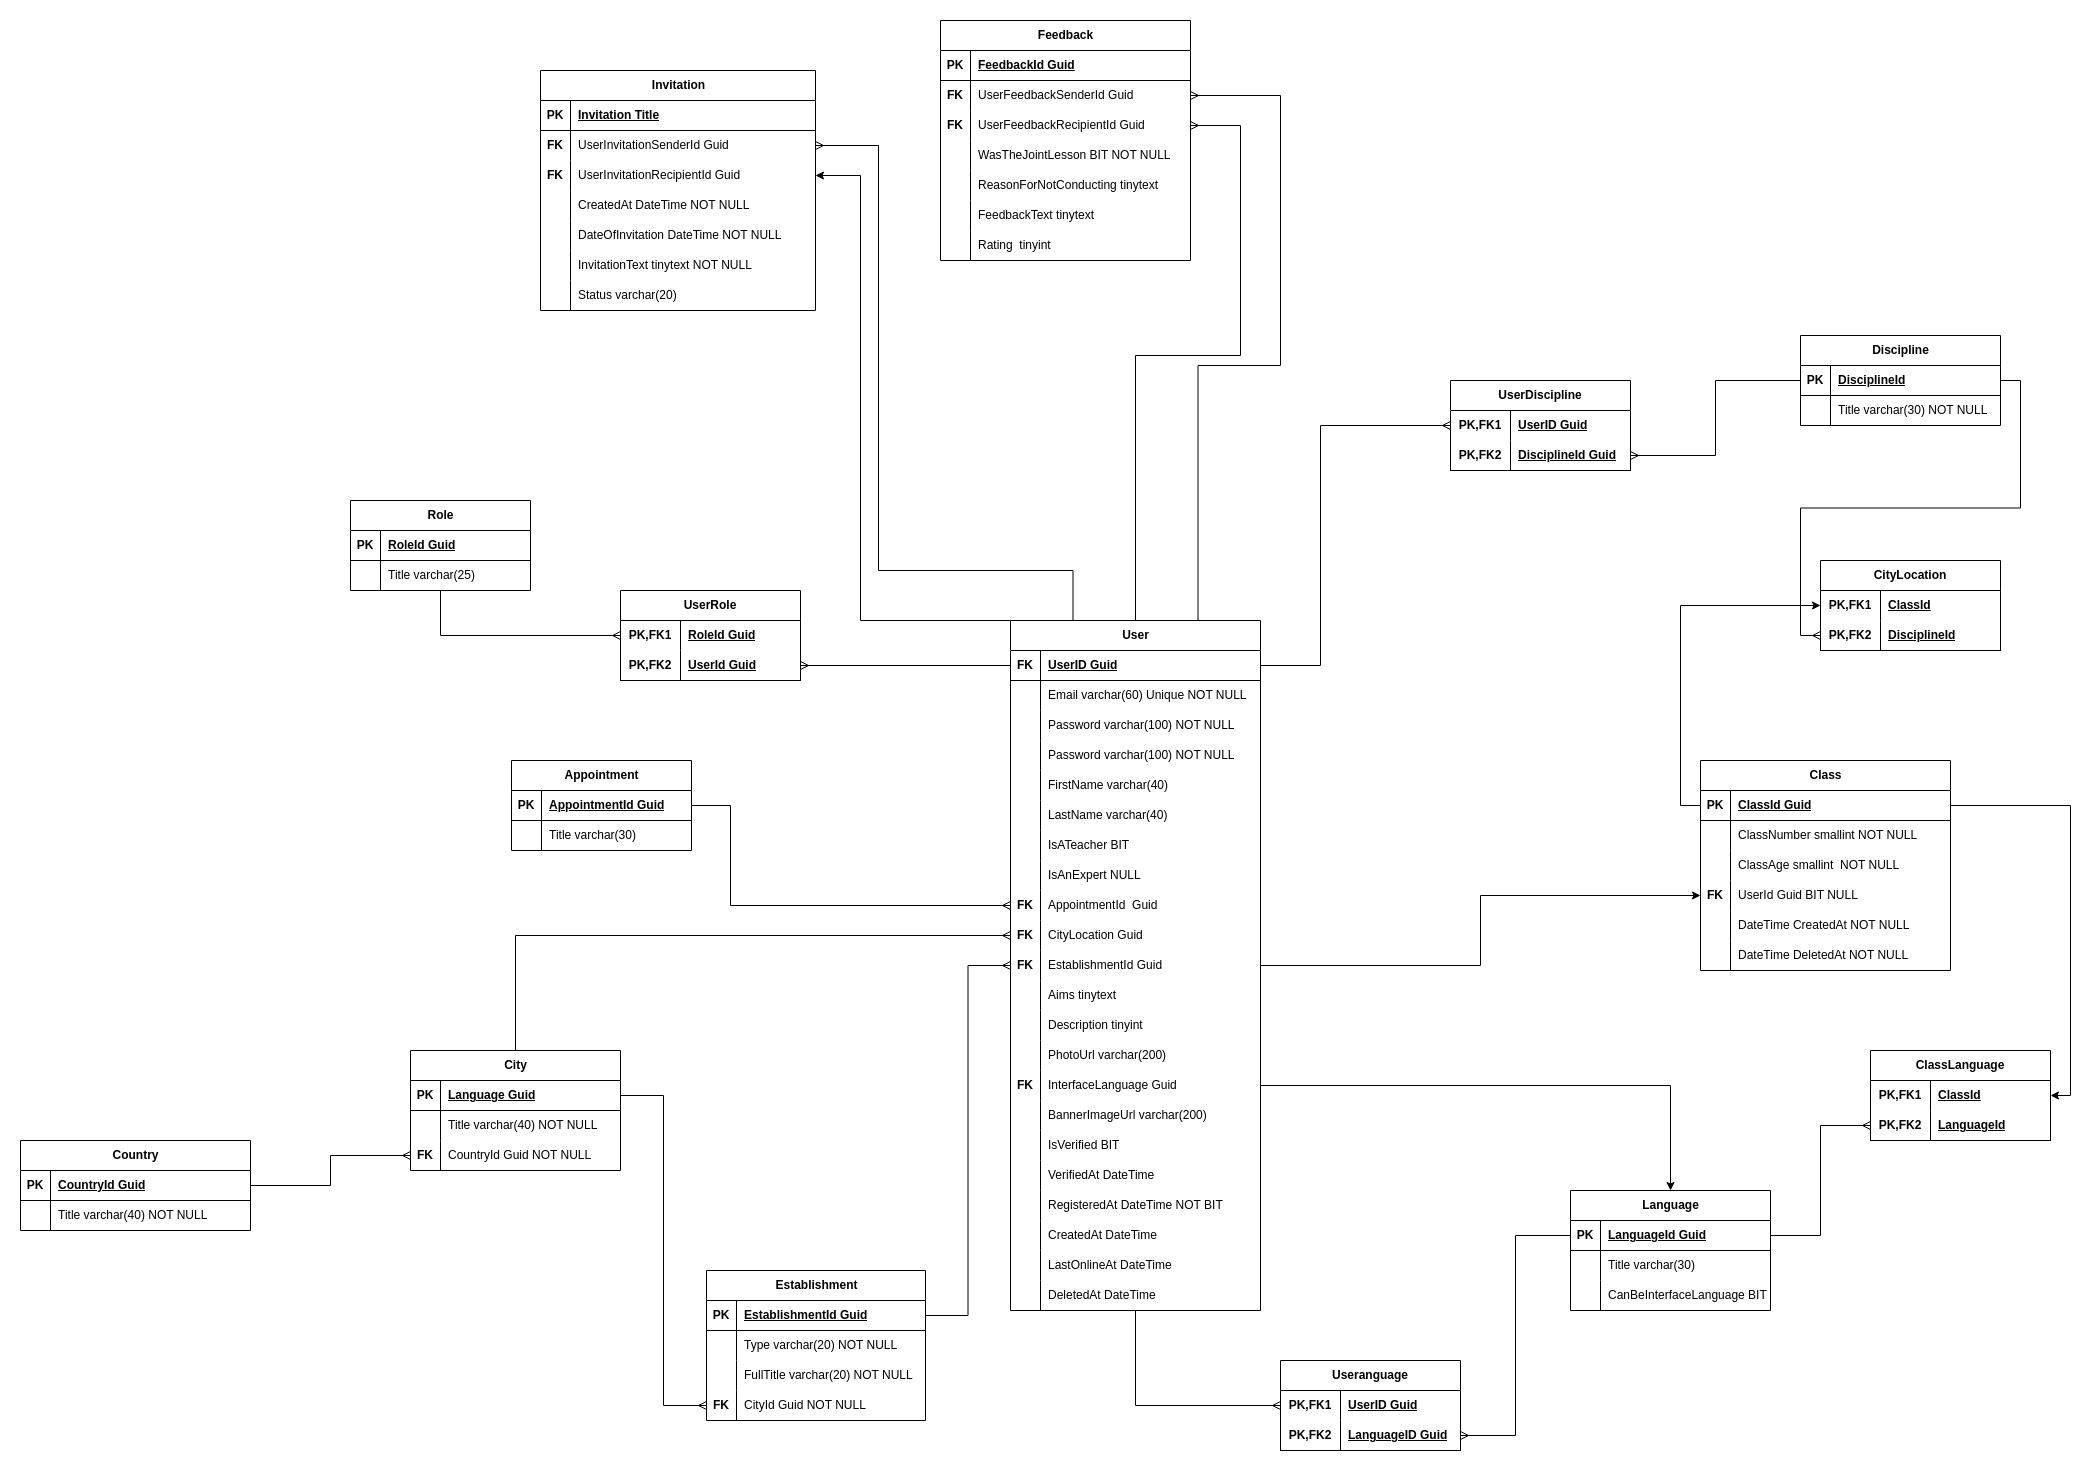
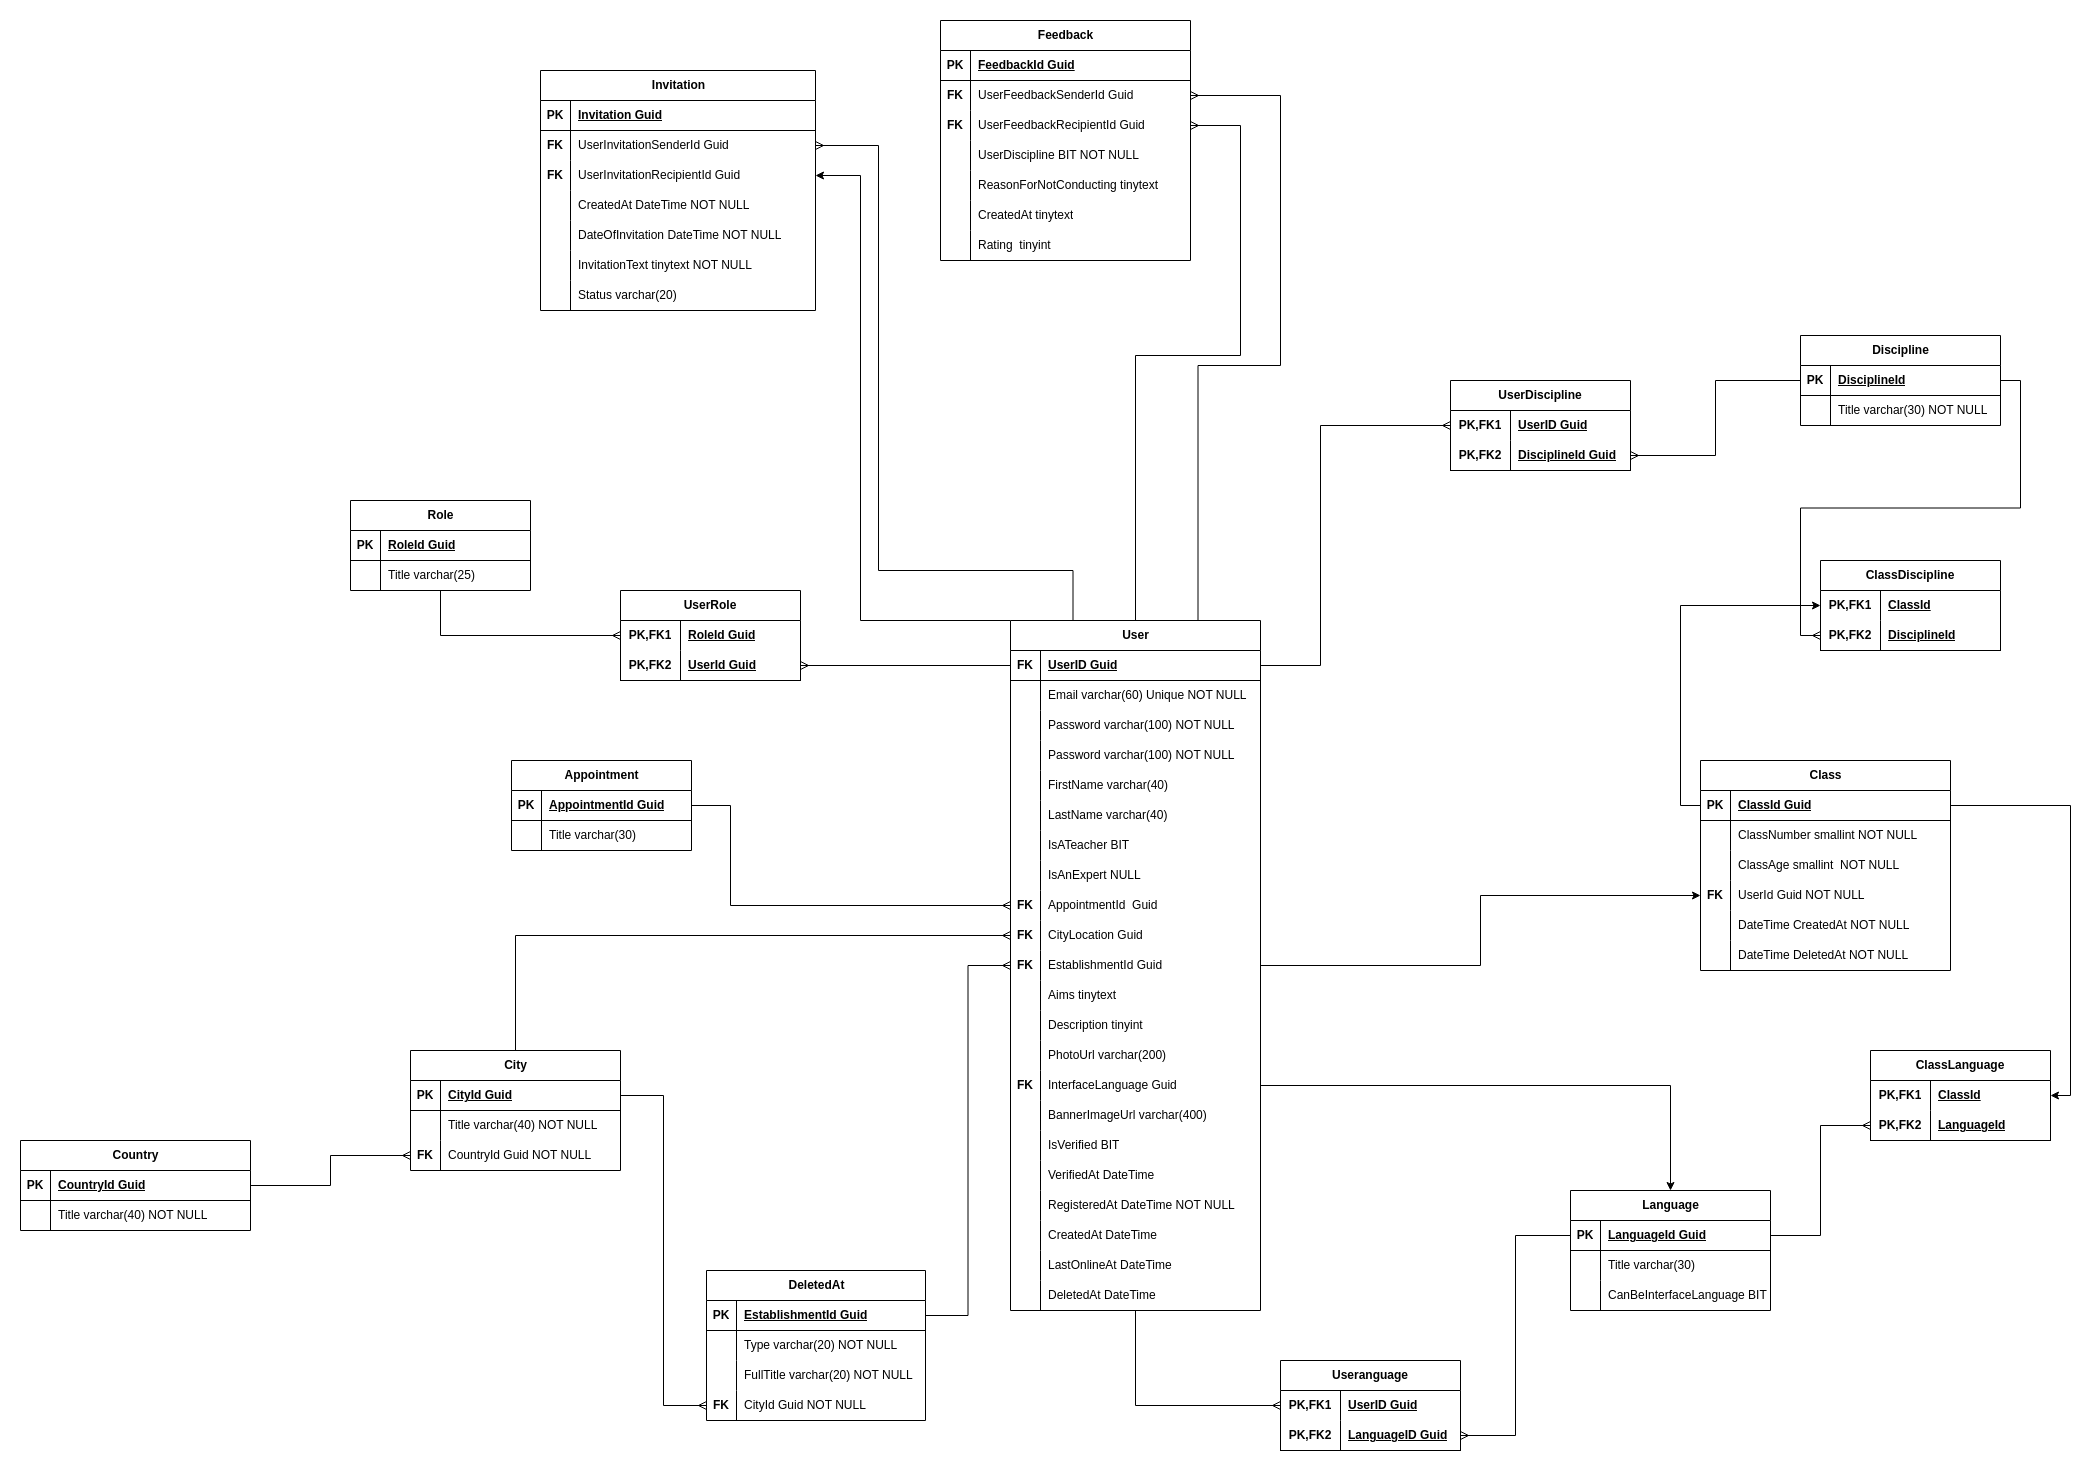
(624, 116) -> (623, 116)
(1073, 156) -> (1058, 156)
(1046, 216) -> (1036, 216)
(1911, 576) -> (1911, 576)
(1799, 896) -> (1799, 896)
(489, 1096) -> (481, 1096)
(1136, 1116) -> (1136, 1116)
(1138, 1206) -> (1142, 1206)
(817, 1286) -> (817, 1286)
